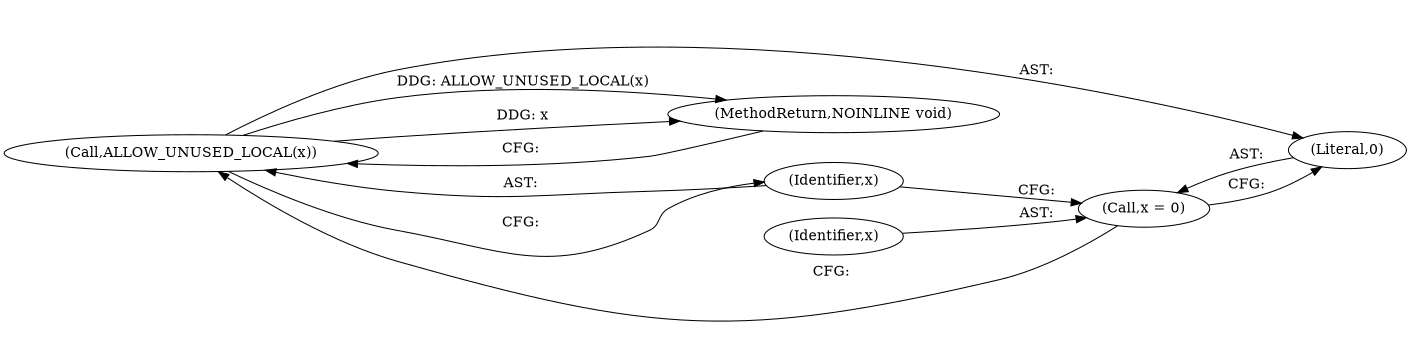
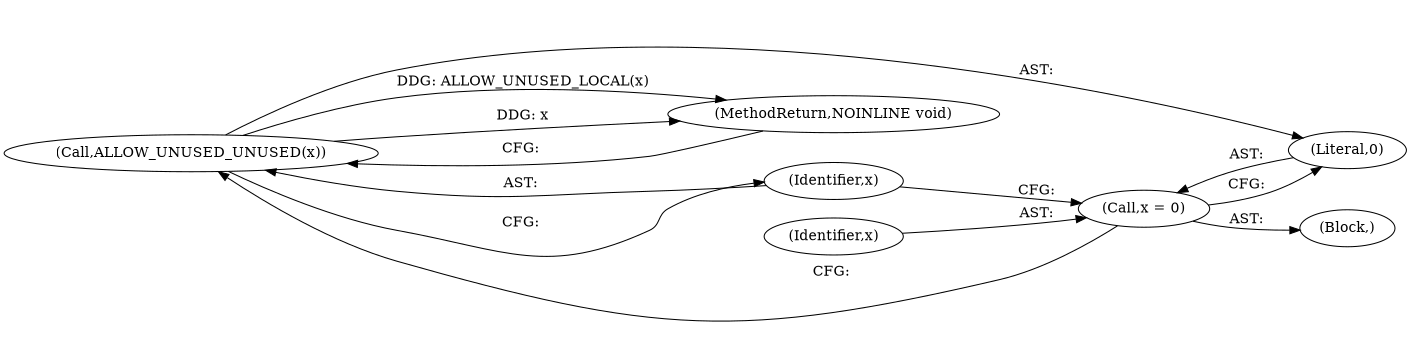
(191, 153) -> (191, 153)
none -> (1347, 228)
